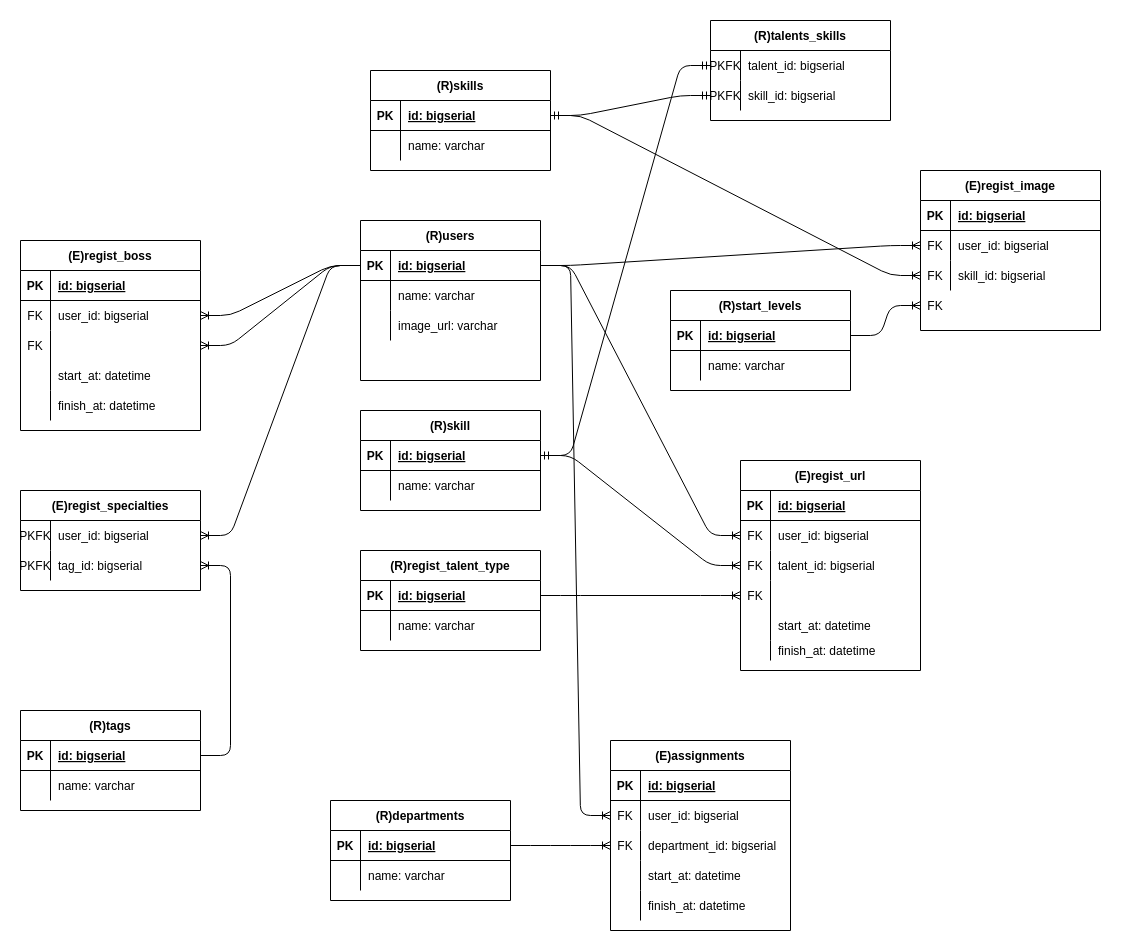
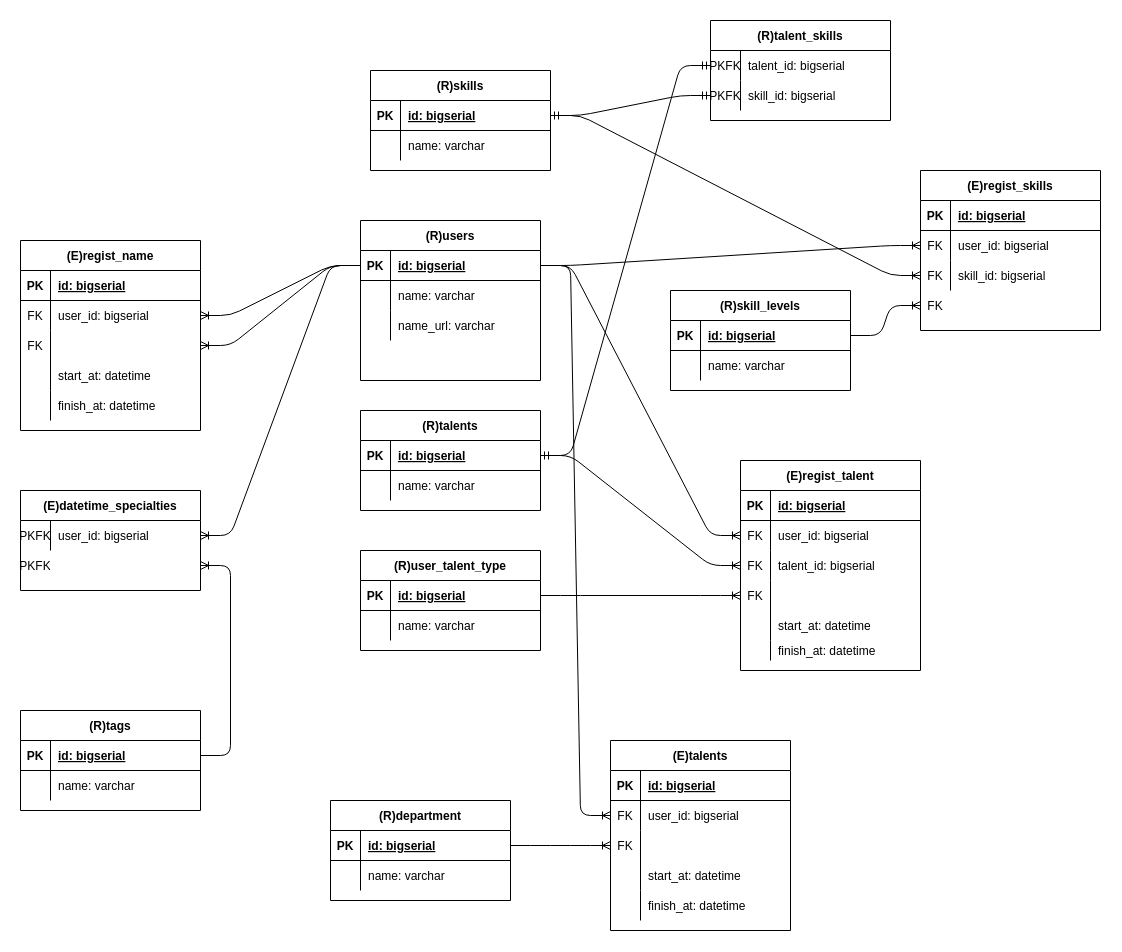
(800, 36) -> (800, 36)
(1010, 186) -> (1010, 186)
(110, 256) -> (110, 256)
(760, 306) -> (760, 306)
(452, 326) -> (450, 326)
(450, 426) -> (450, 426)
(830, 476) -> (830, 476)
(110, 506) -> (110, 506)
(126, 566) -> none
(450, 566) -> (450, 566)
(700, 756) -> (700, 756)
(420, 816) -> (420, 816)
(716, 846) -> none
